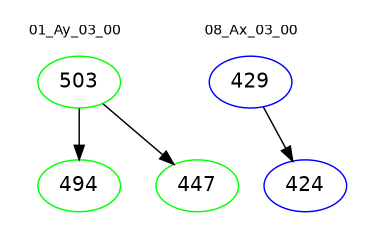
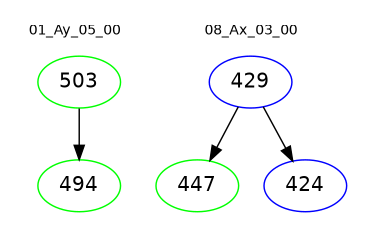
(75, 31) -> (75, 31)
(122, 120) -> (228, 127)
